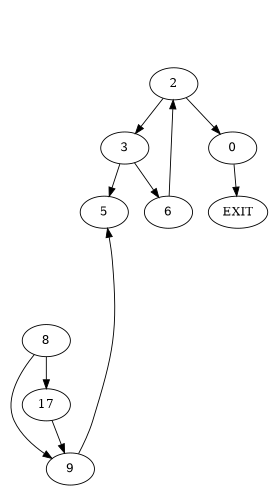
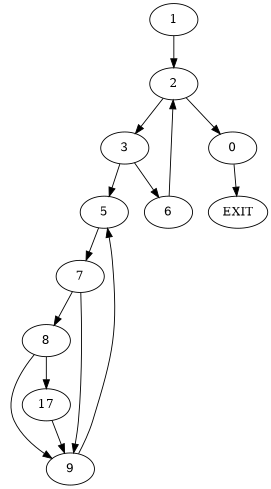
none -> (174, 20)
none -> (80, 276)
